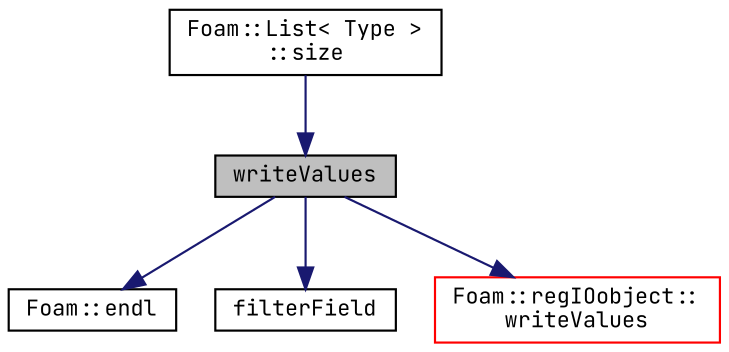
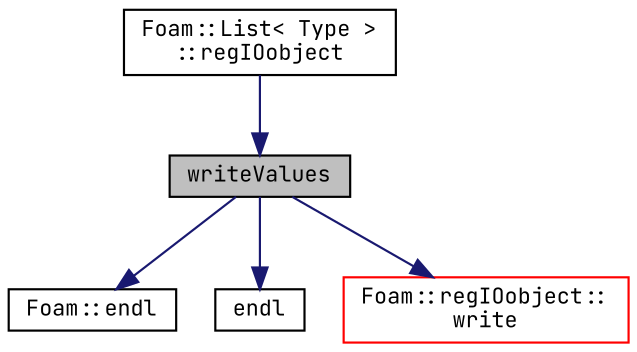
(306, 42) -> (260, 42)
(306, 310) -> (260, 310)
(577, 310) -> (486, 310)
